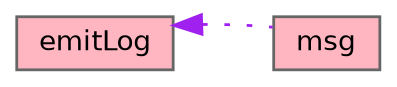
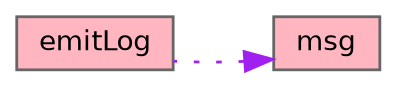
(237, 25) -> (209, 62)
